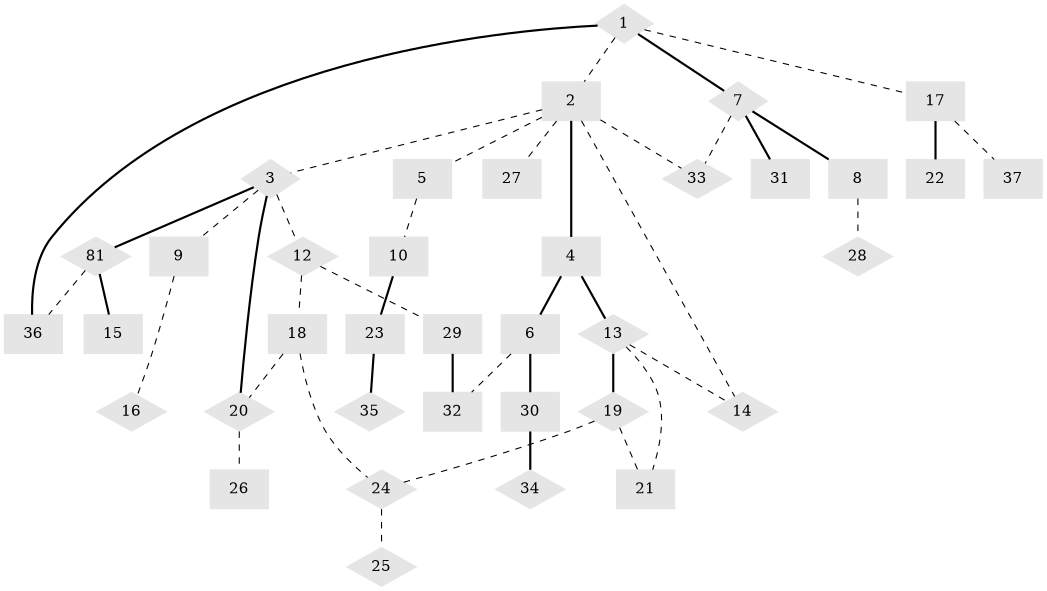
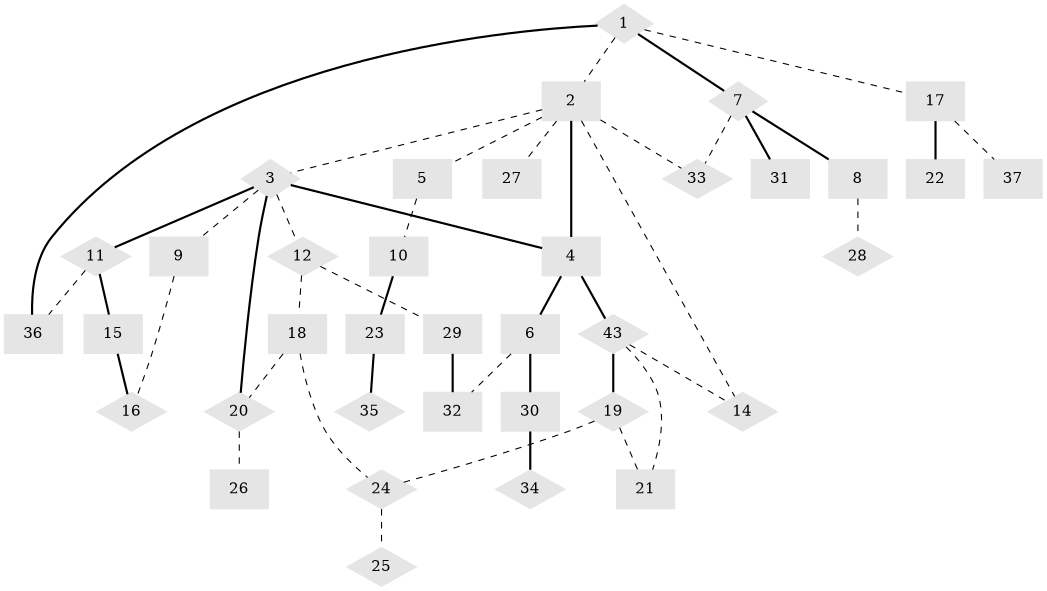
none -> (423, 218)
(96, 257) -> (96, 257)
(613, 334) -> (613, 334)
none -> (123, 374)
